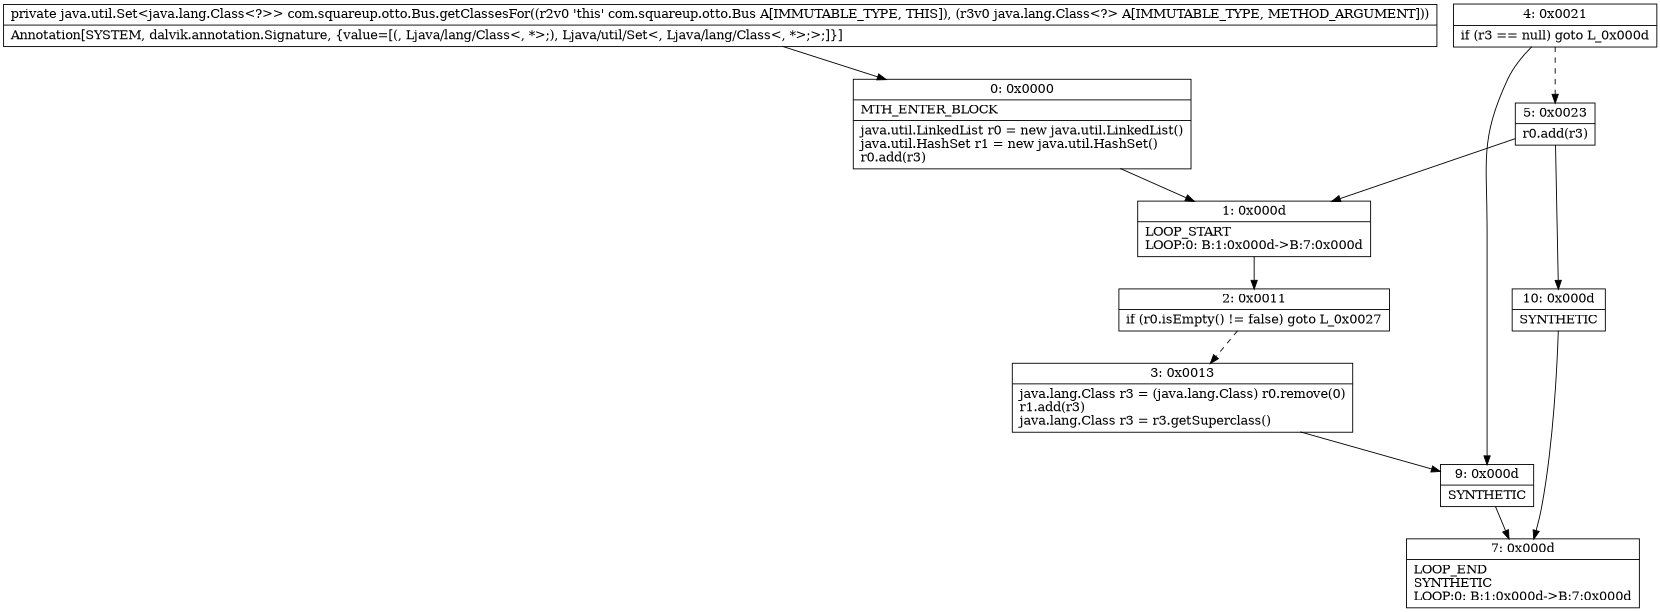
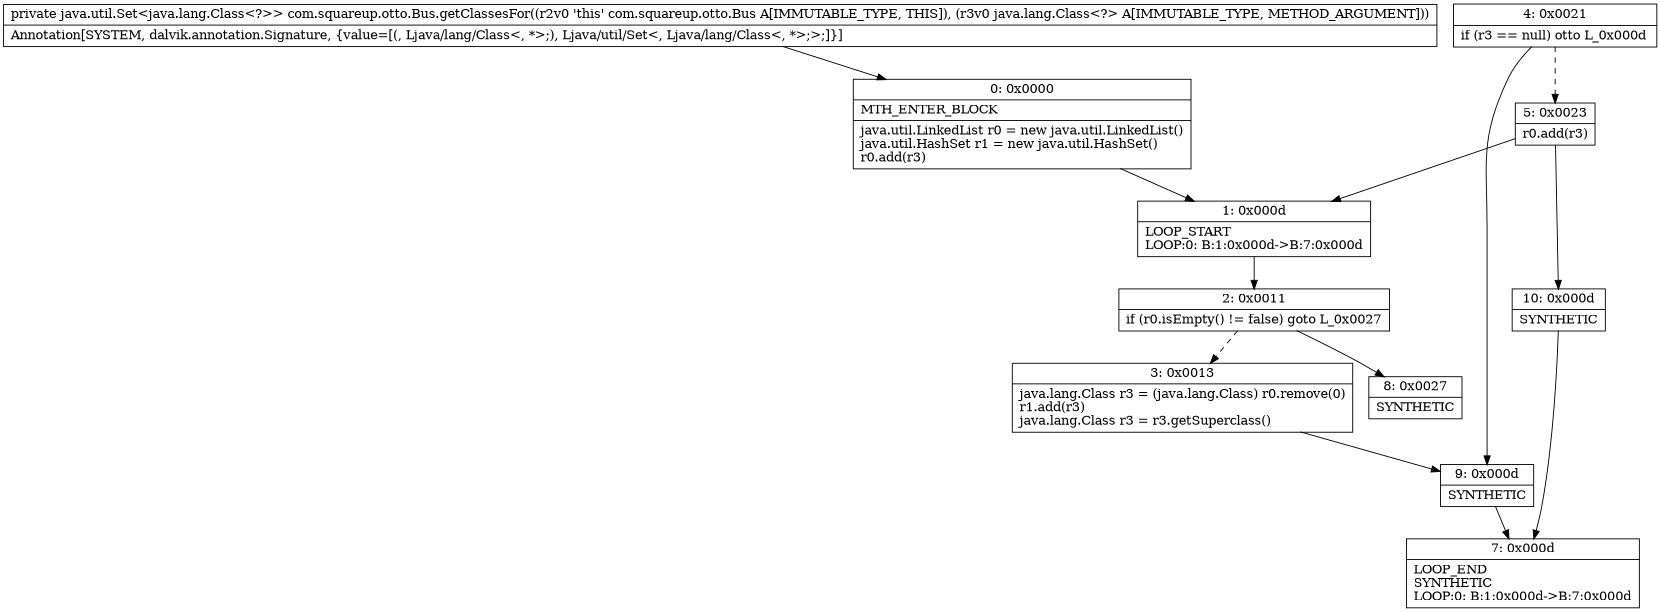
(1555, 36) -> (1554, 36)
none -> (1415, 398)
